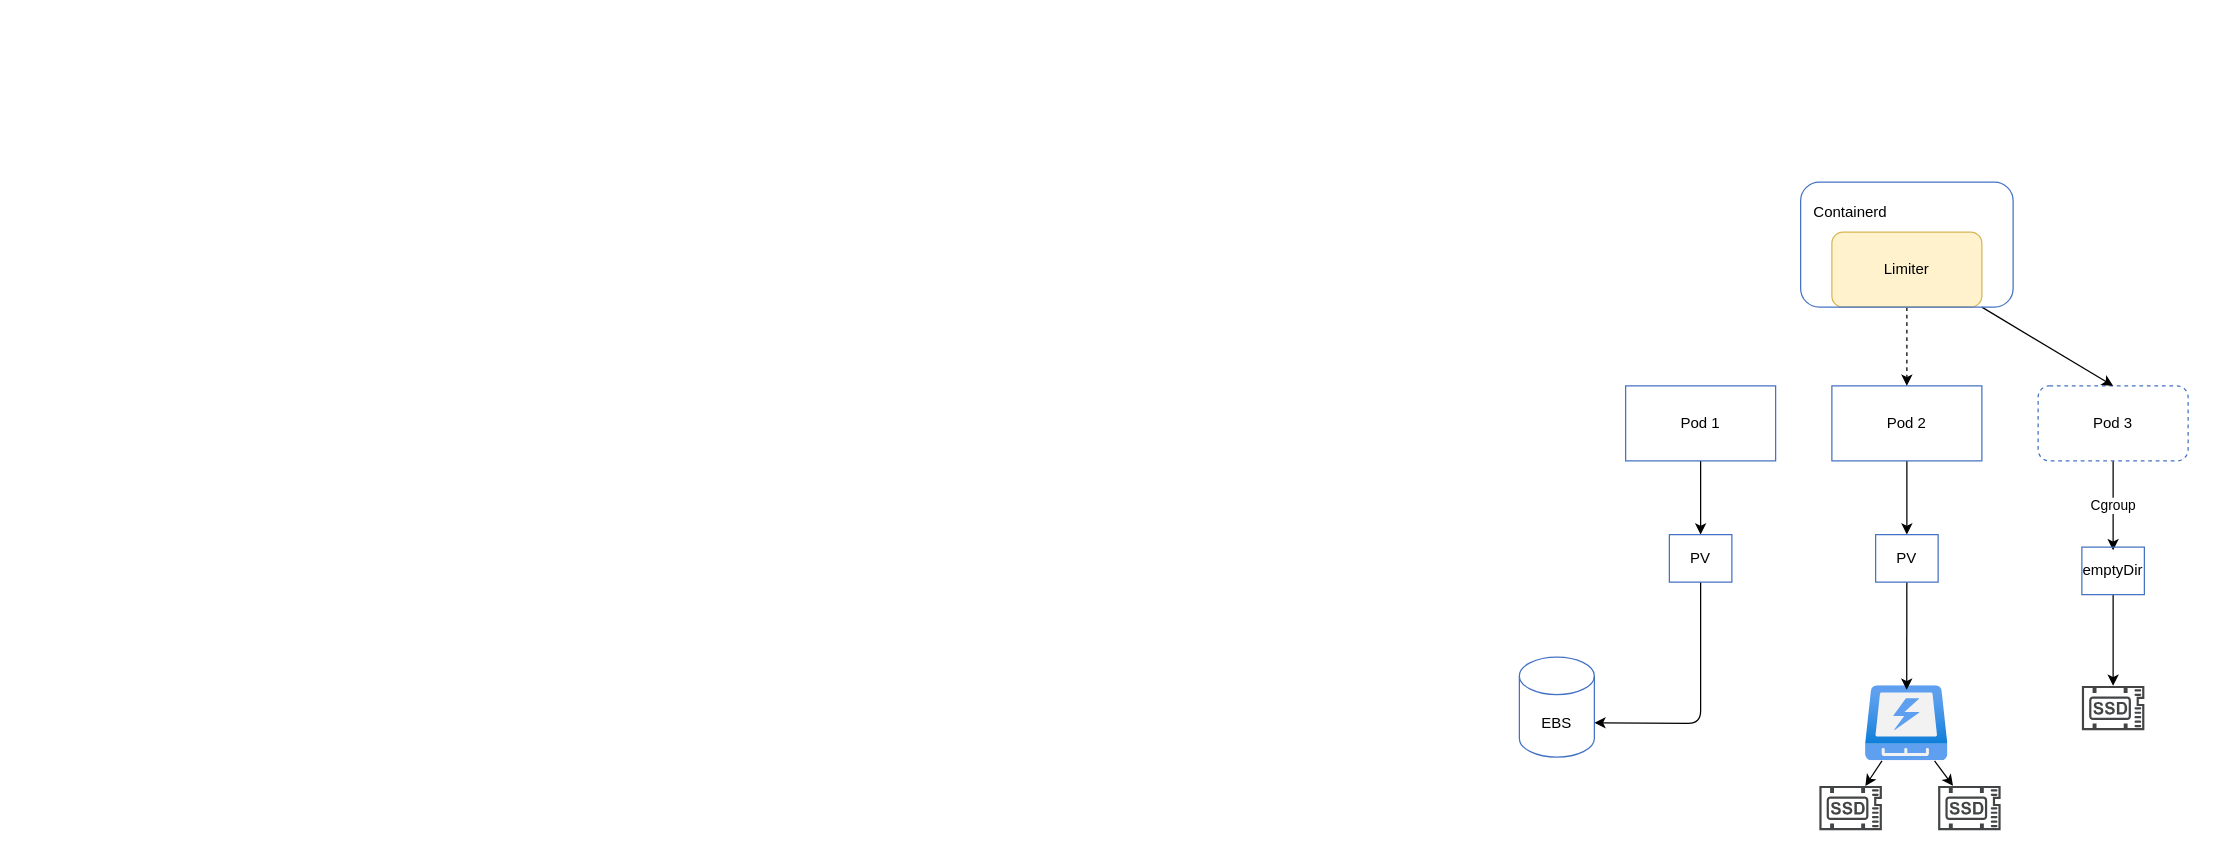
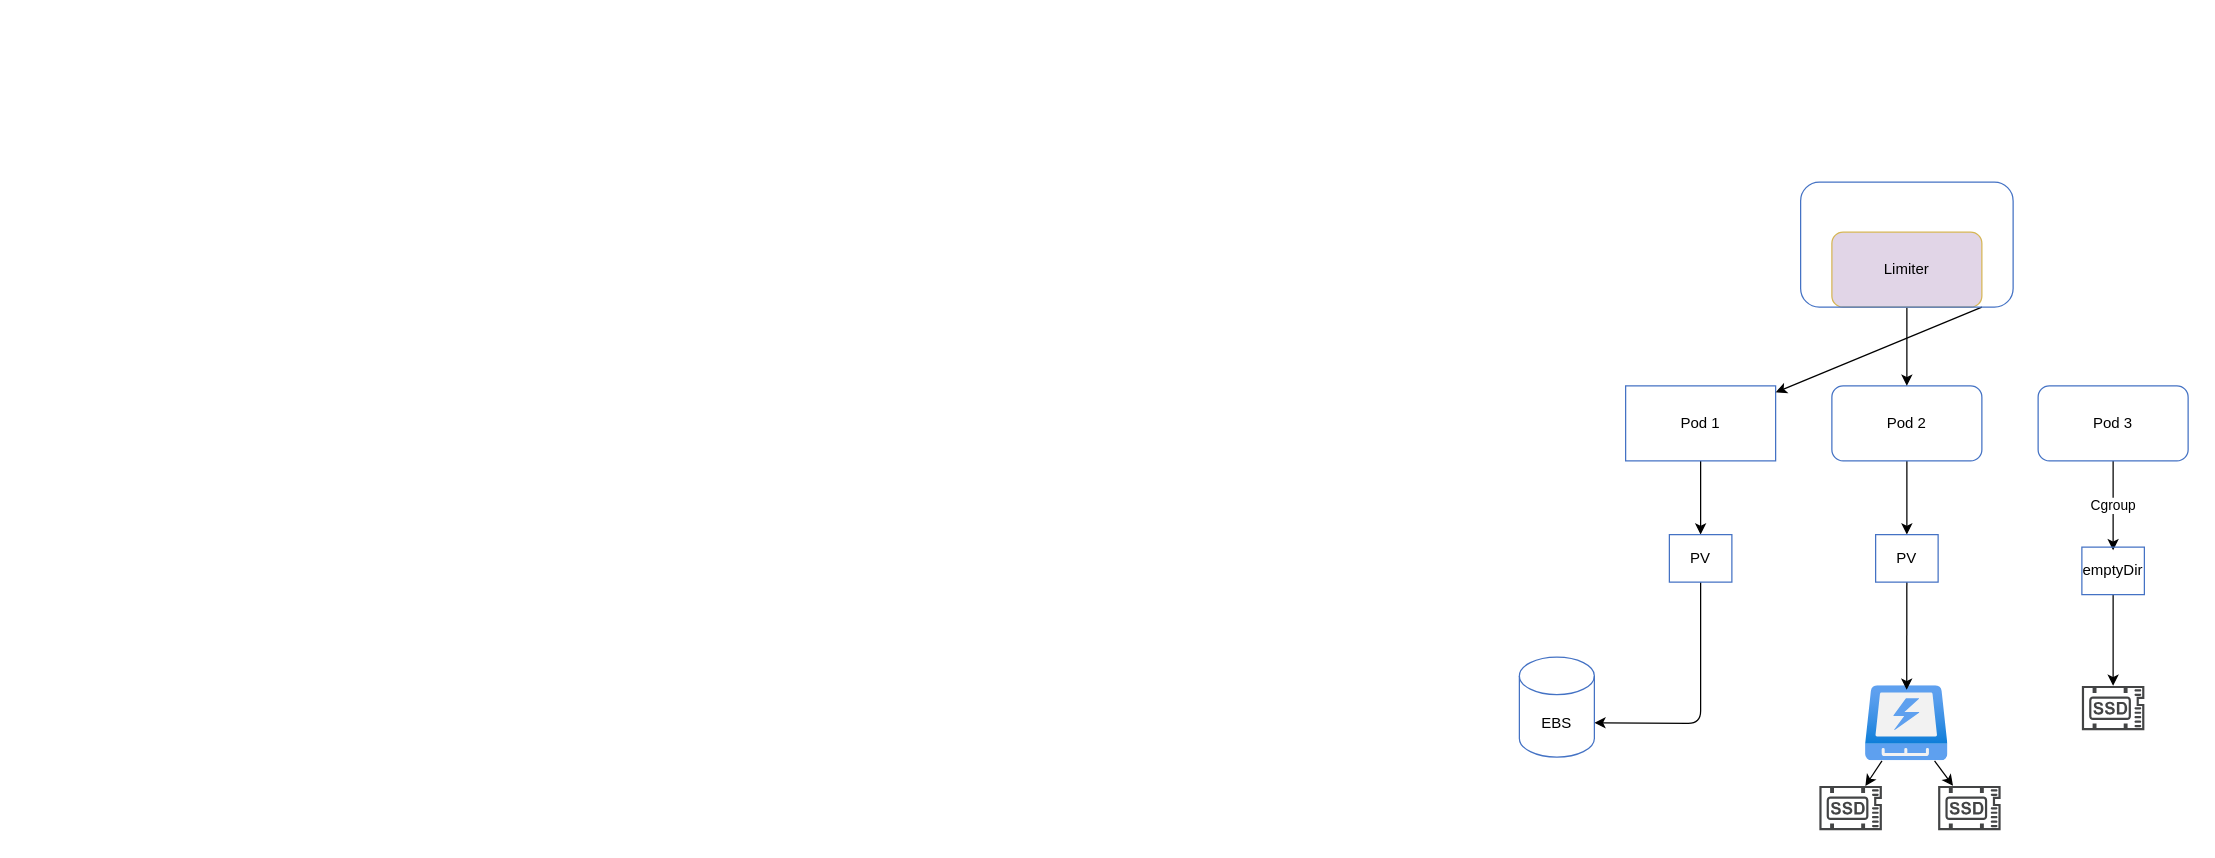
(1851, 212) -> none
(1907, 269) -> (1907, 269)
(1907, 342) -> (1907, 342)
(2044, 344) -> (1883, 348)
(1907, 423) -> (1907, 423)
(2113, 423) -> (2113, 423)
